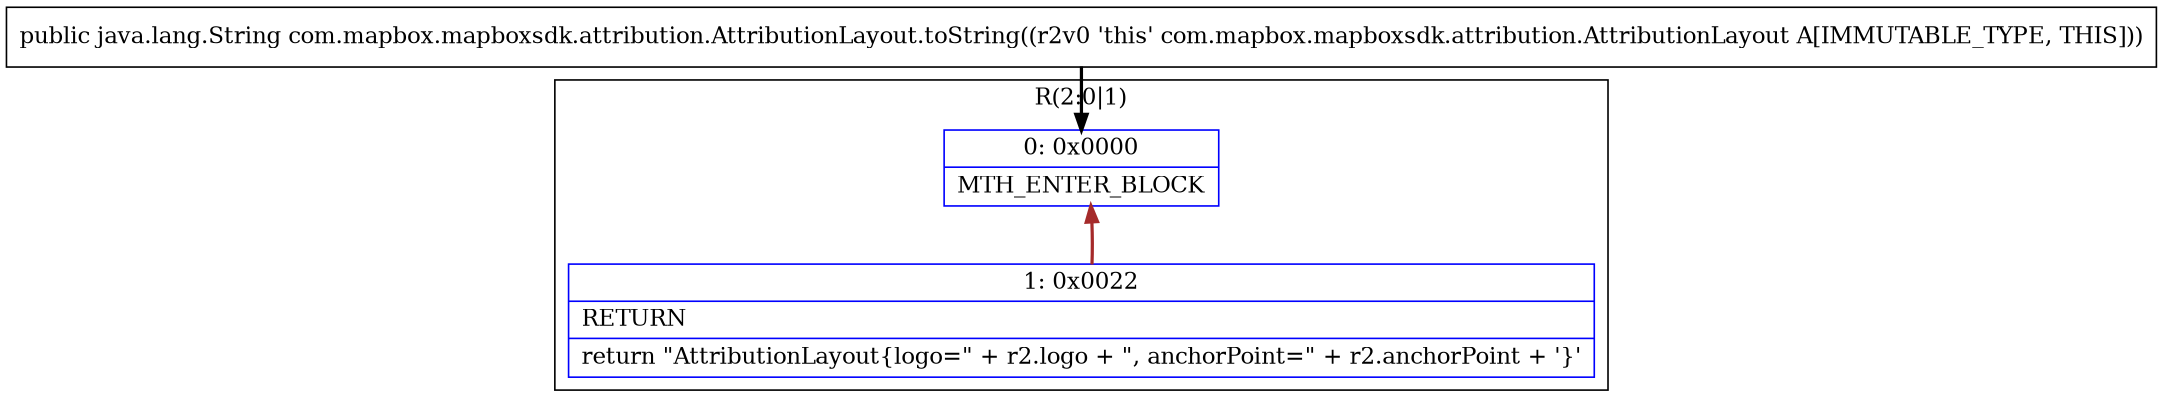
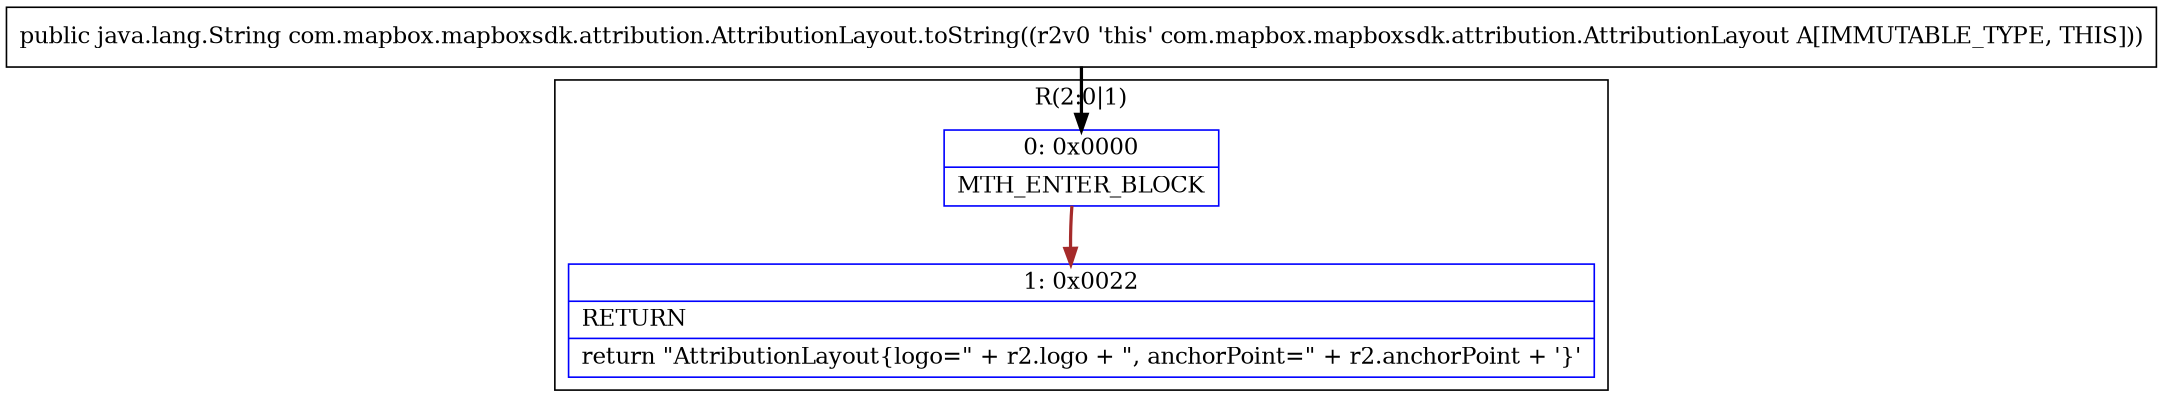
(1092, 243) -> (1071, 227)
